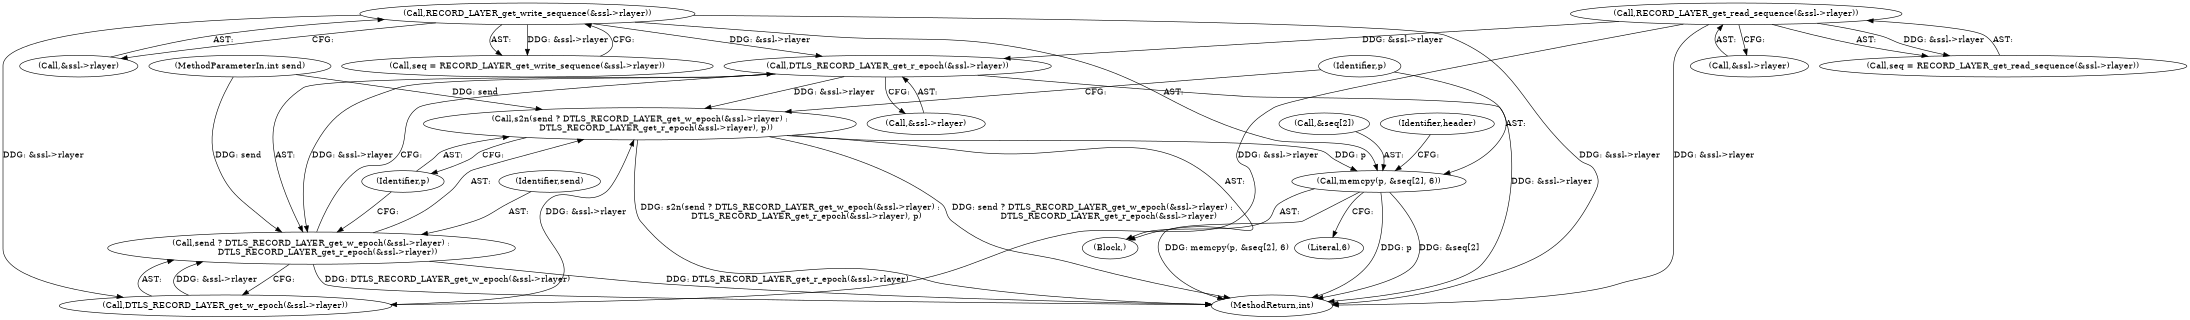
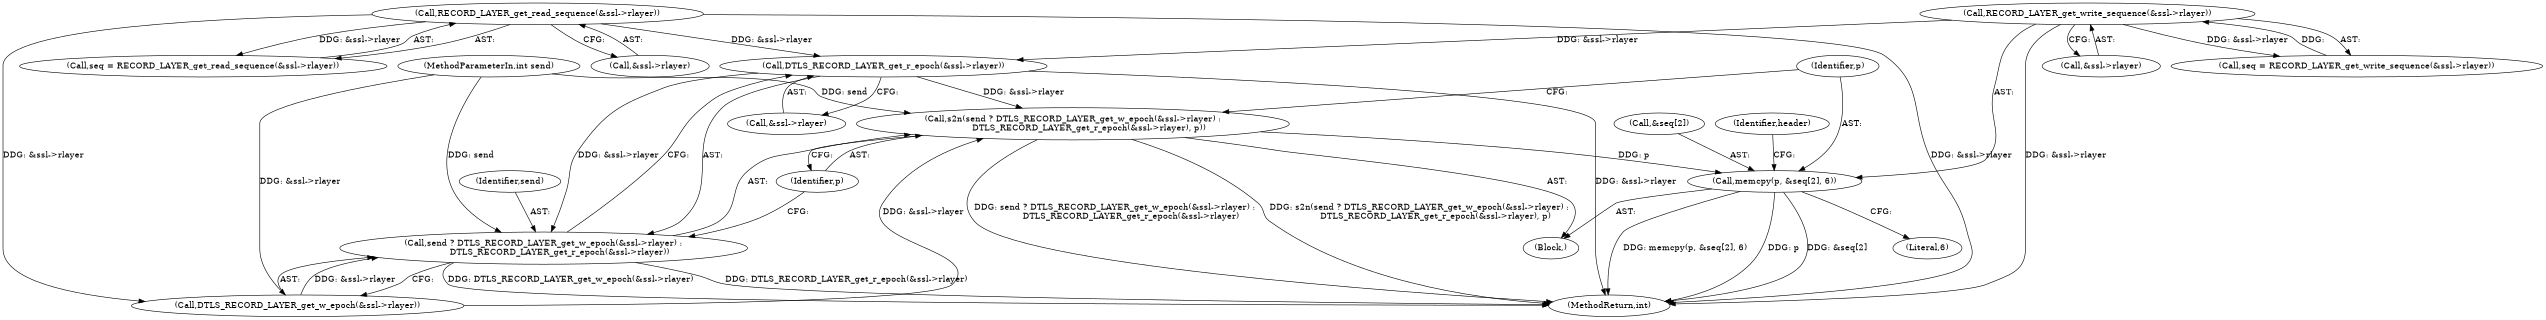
(625, 40) -> (2314, 40)
(23, 48) -> (263, 119)
